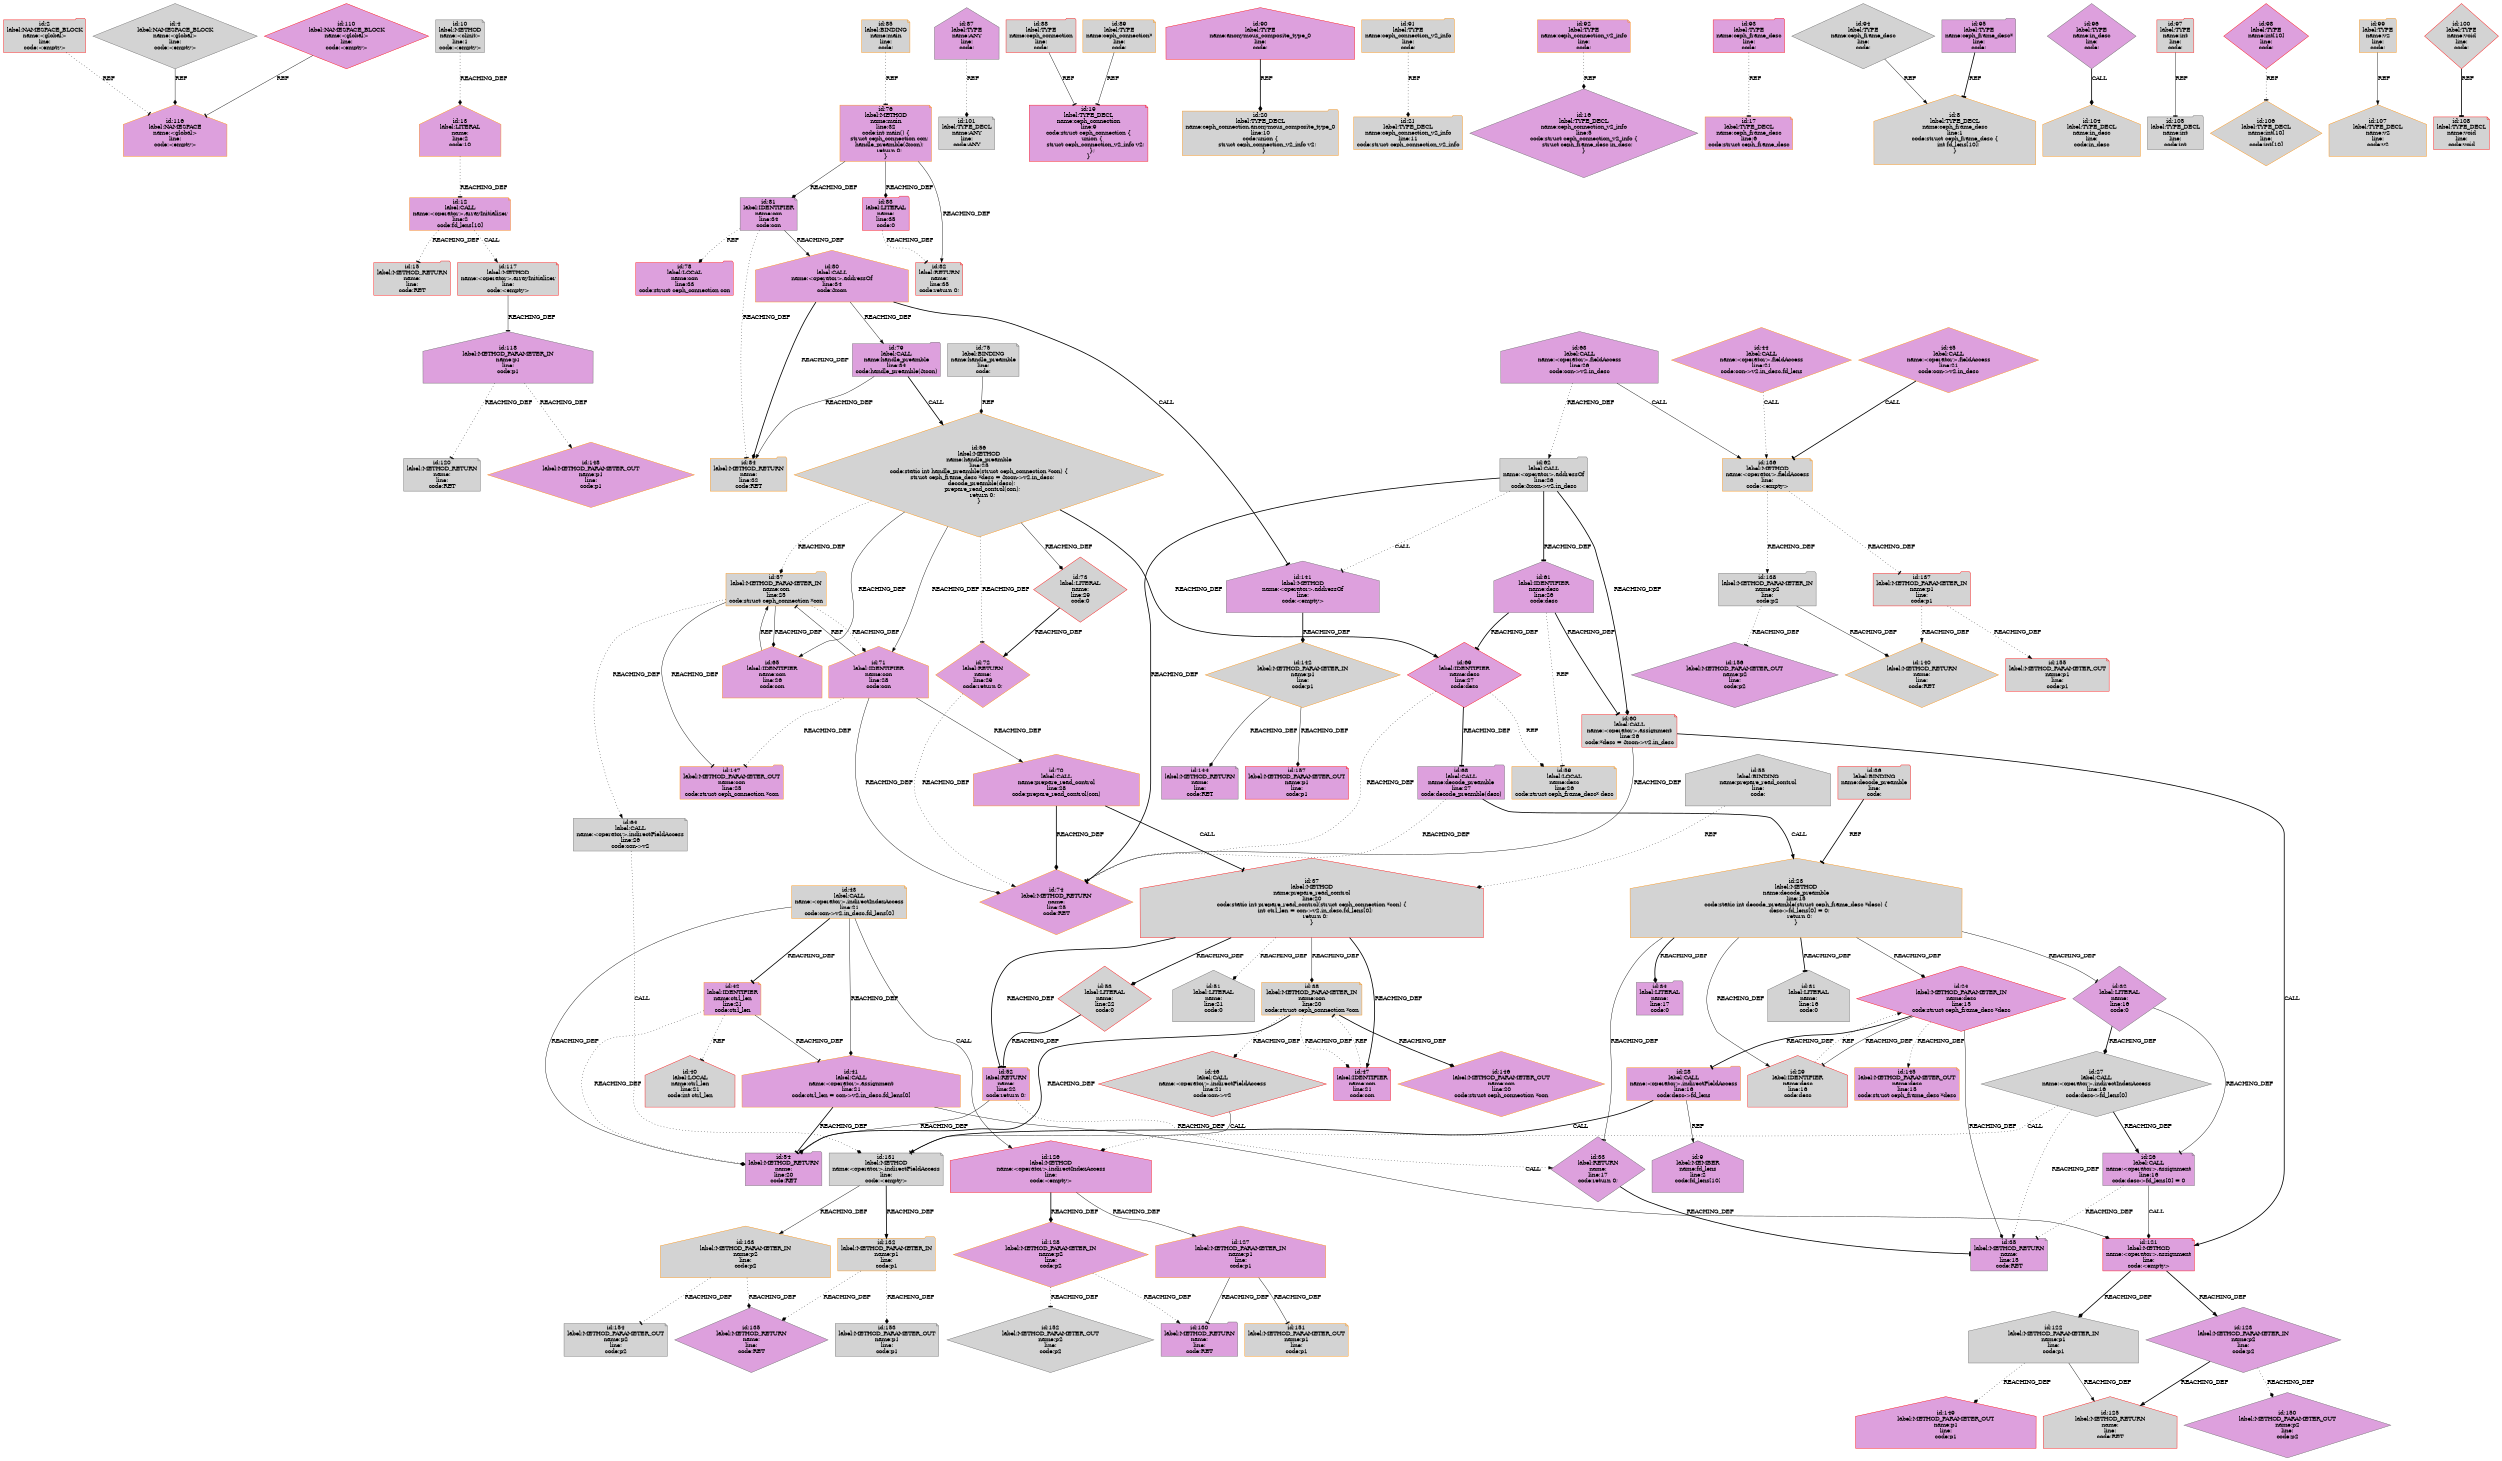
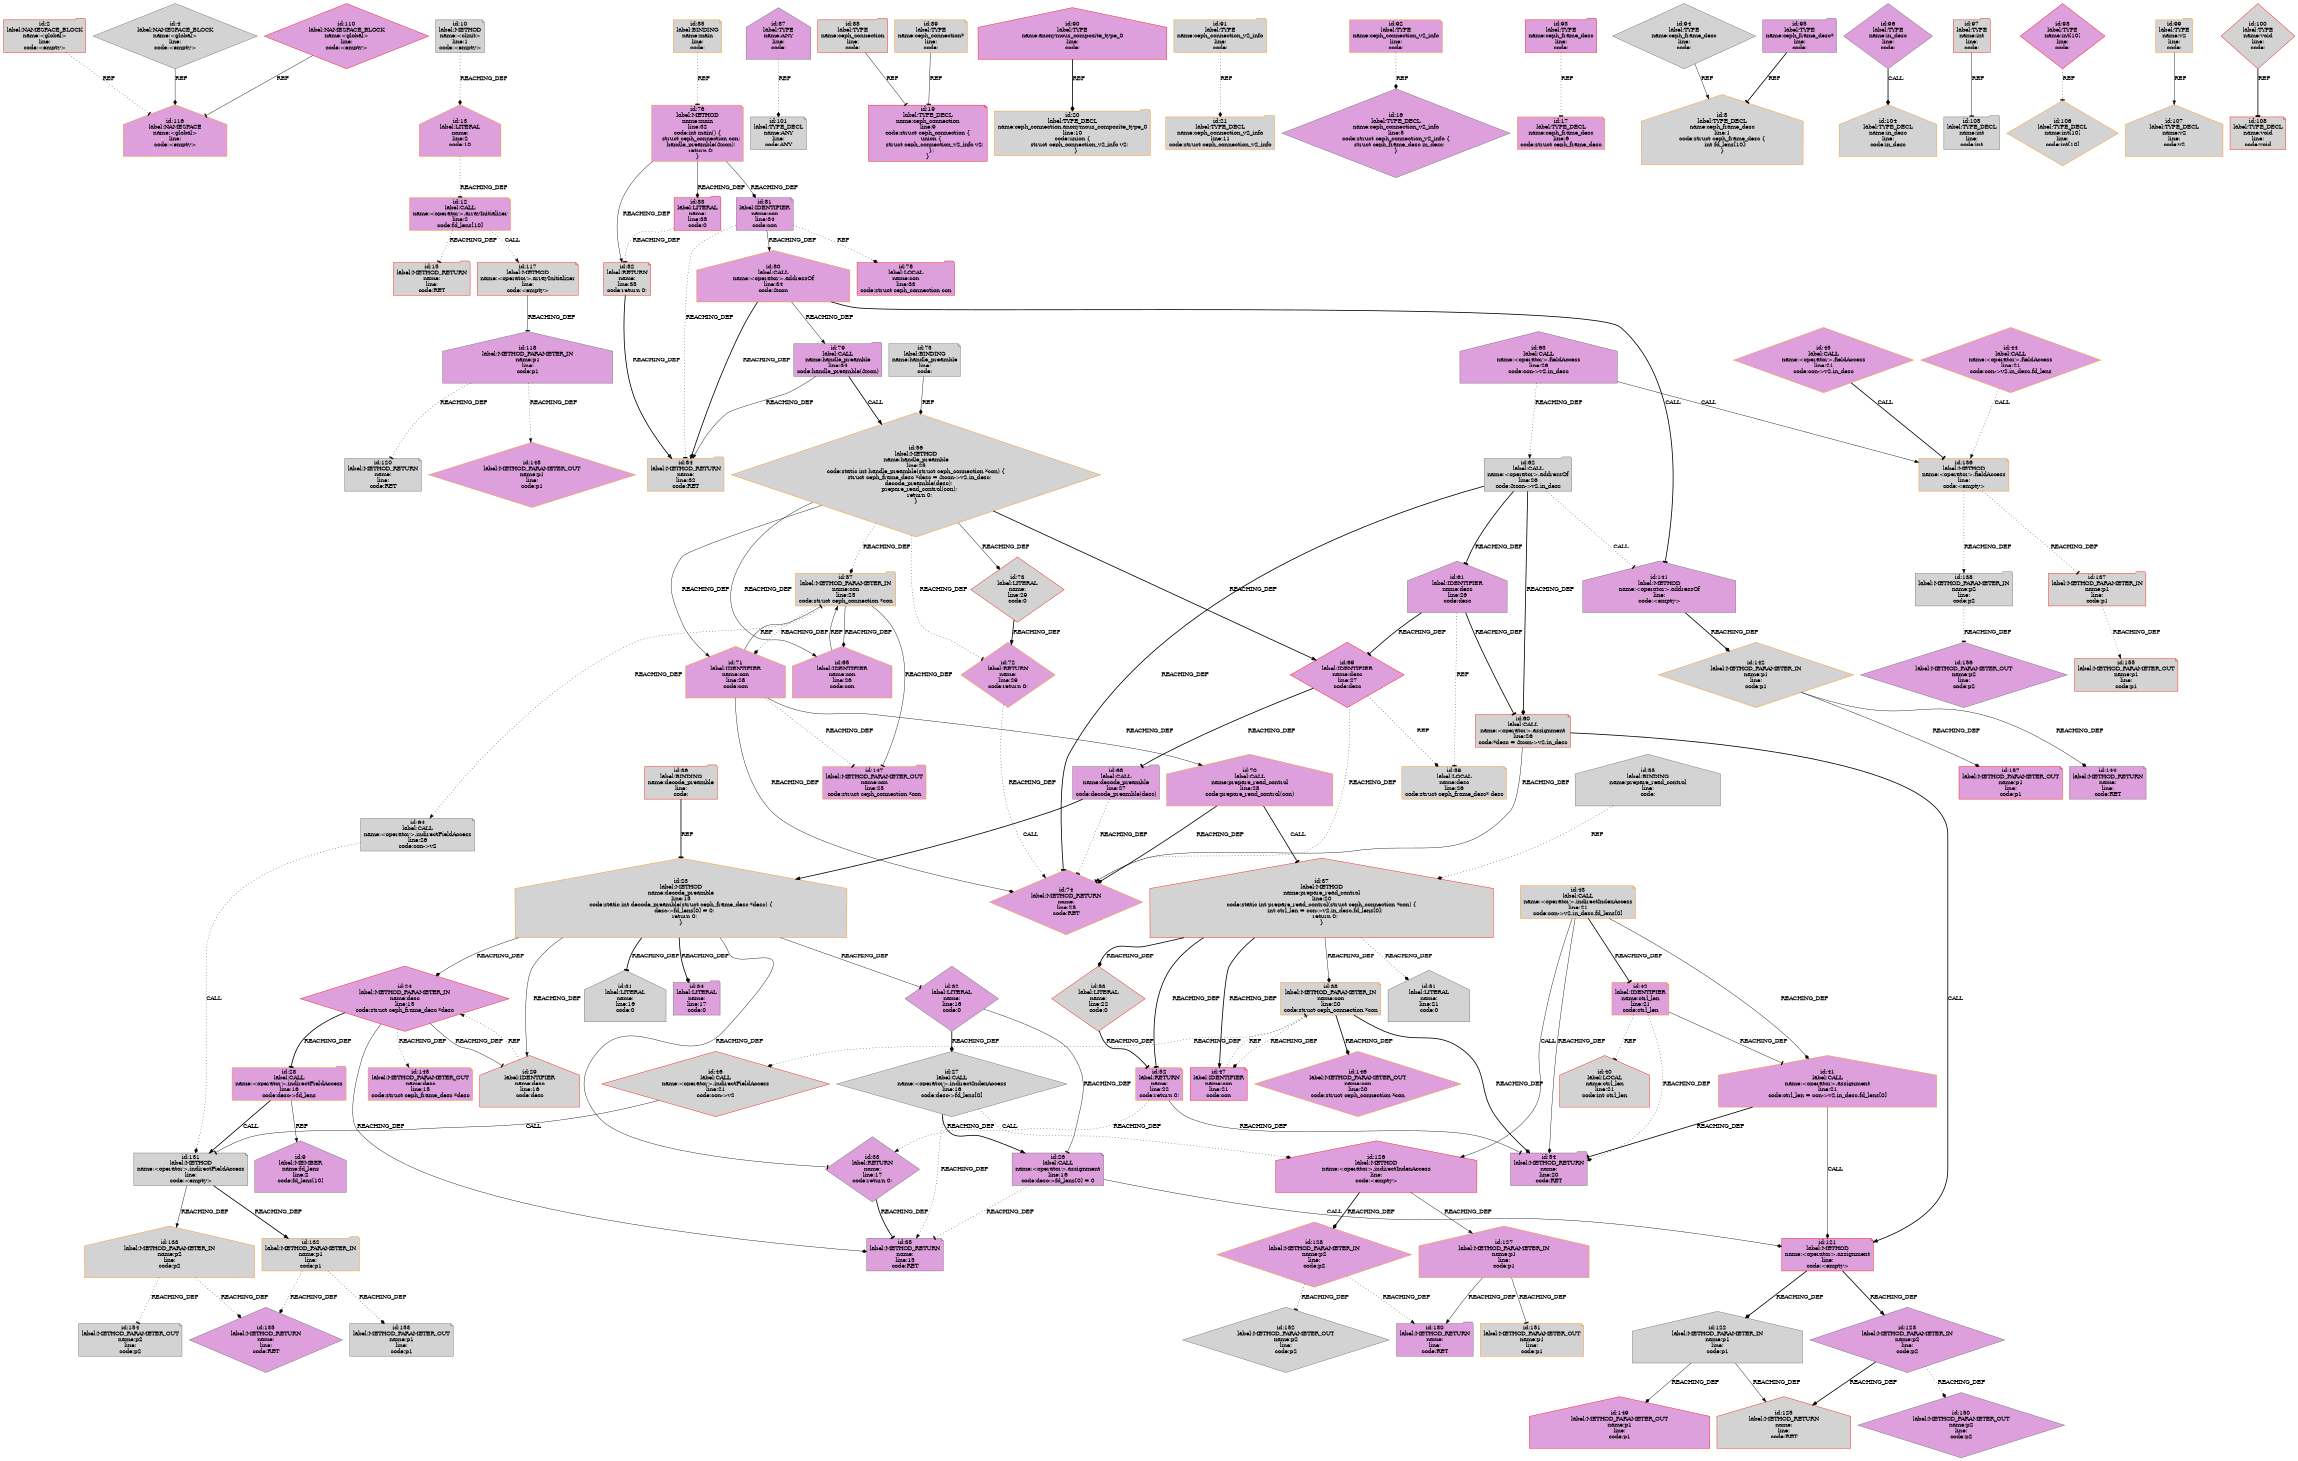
none -> (629, 380)
(1922, 675) -> none
(1219, 1300) -> (1465, 1298)
(2001, 1381) -> (1670, 1381)
